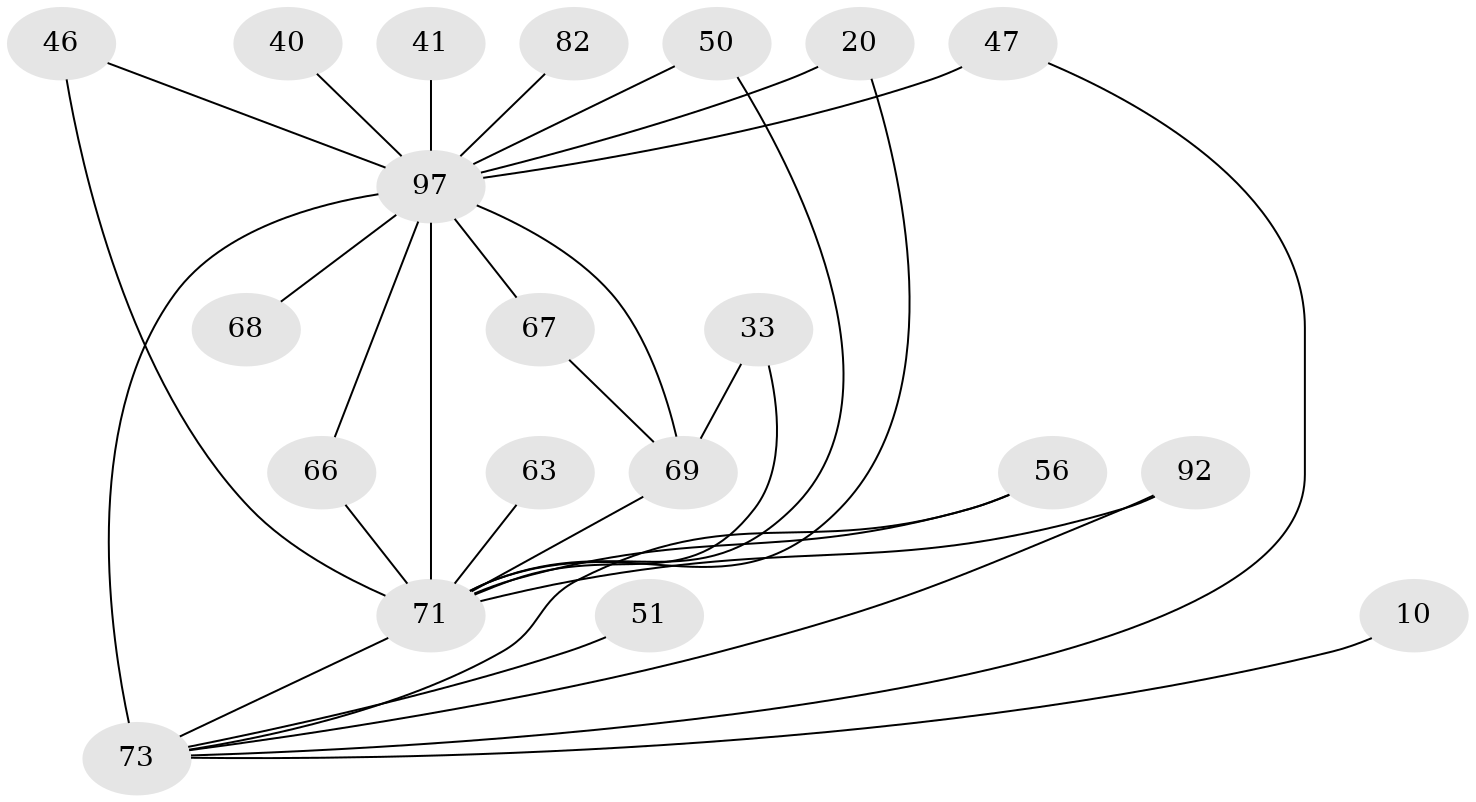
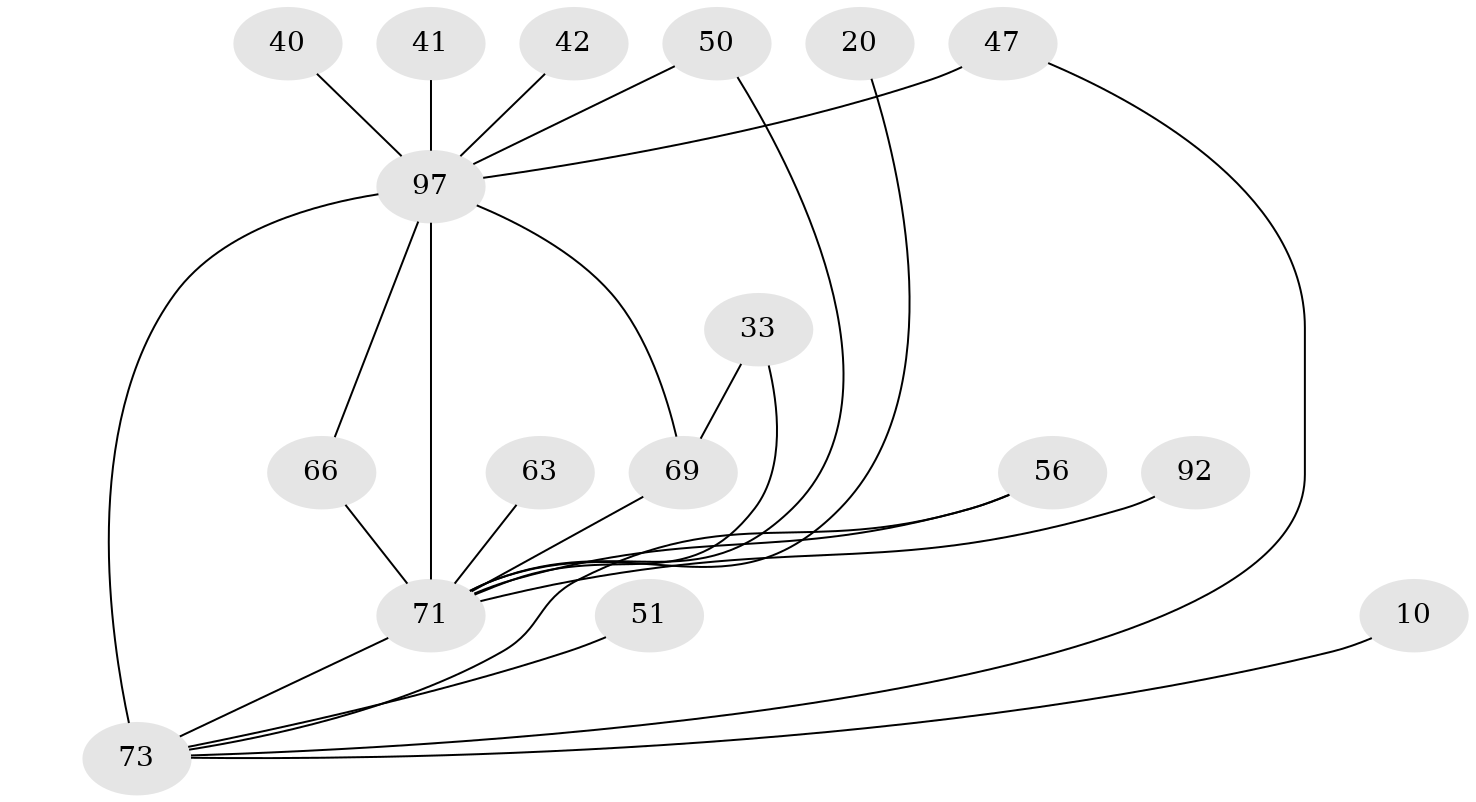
(62, 44) -> none
(574, 44) -> (574, 44)
(651, 126) -> none
(246, 330) -> none
(540, 330) -> none
(682, 661) -> none
